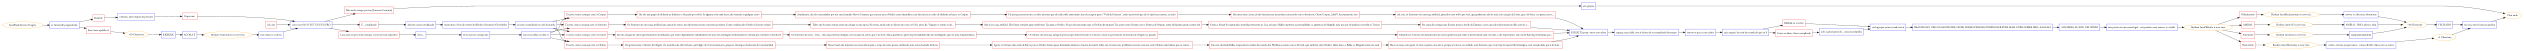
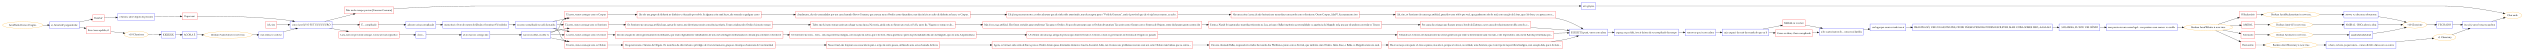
(1837, 25) -> (1813, 27)
